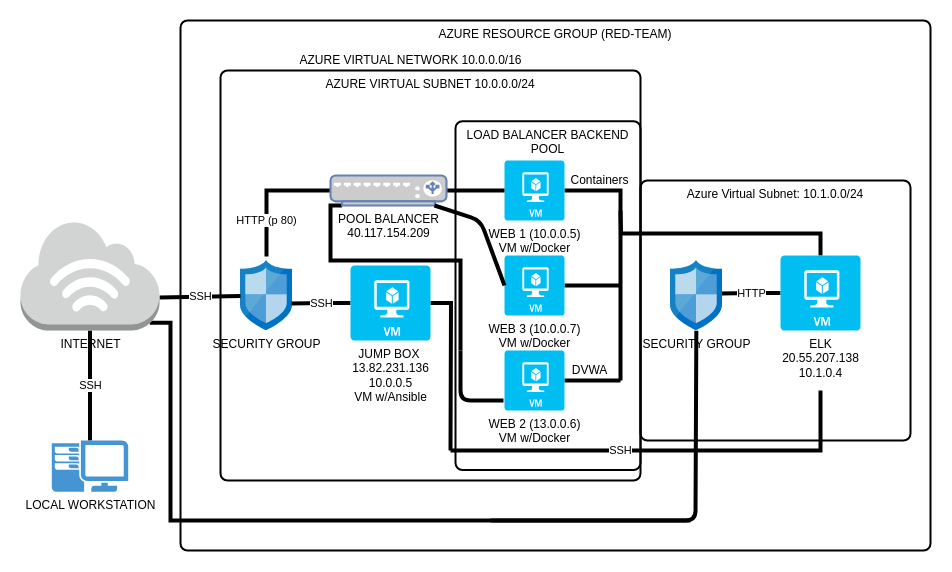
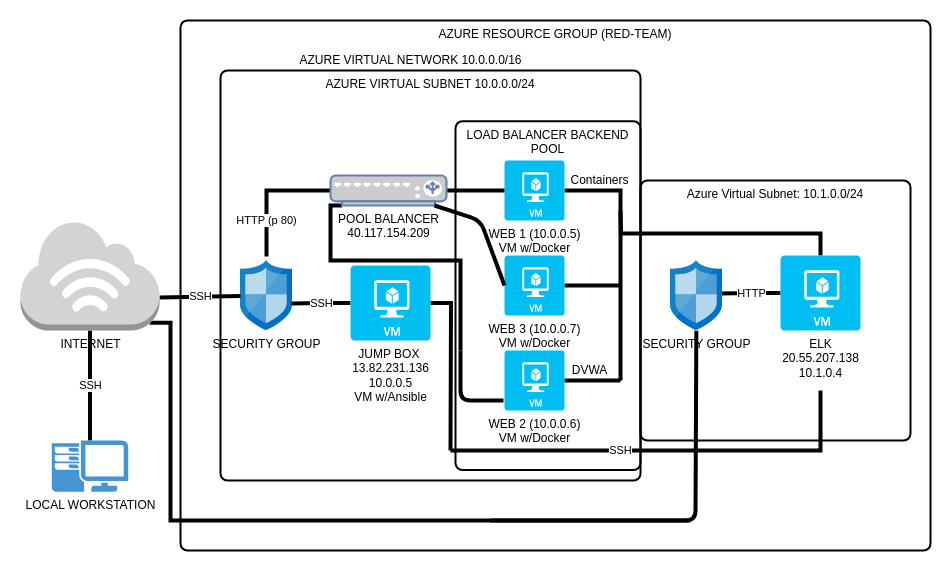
(535, 432) -> (535, 432)
